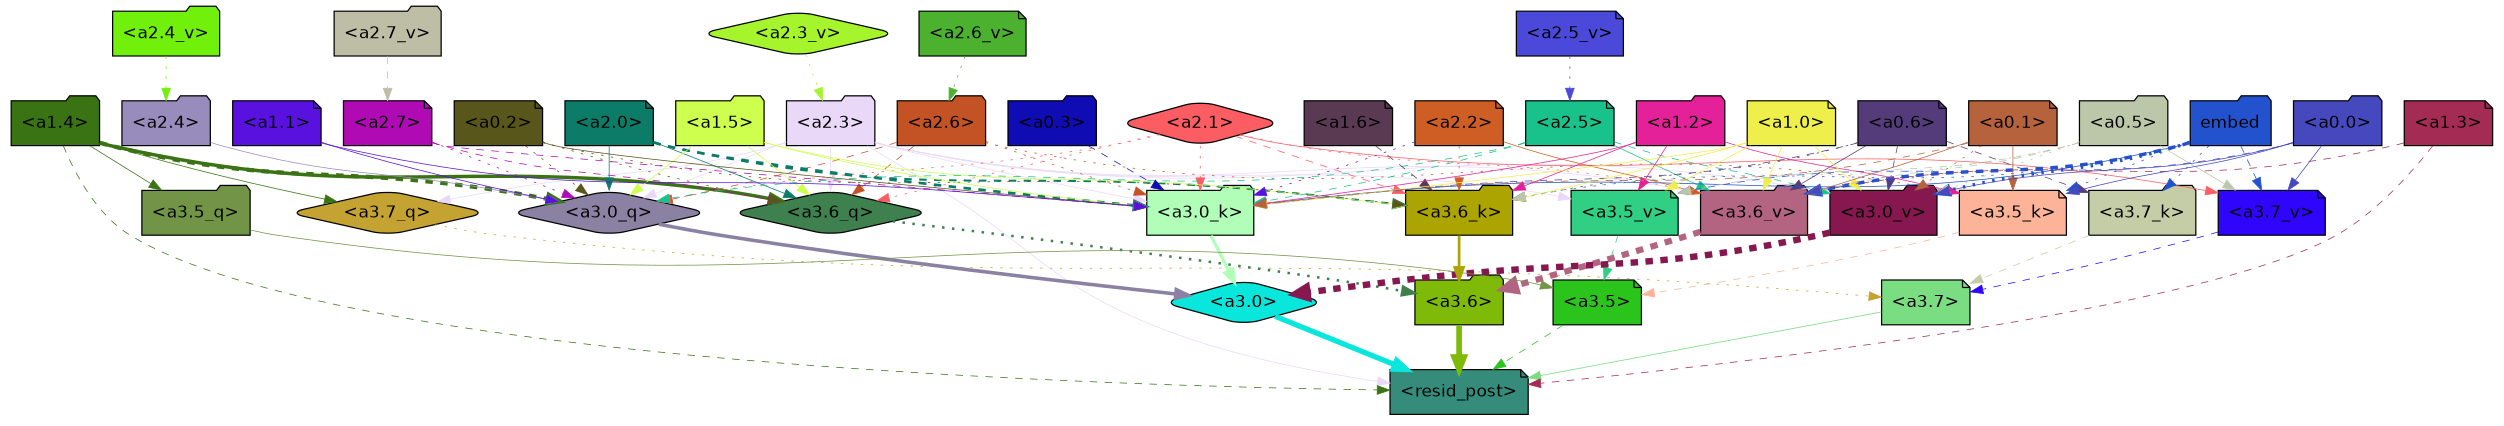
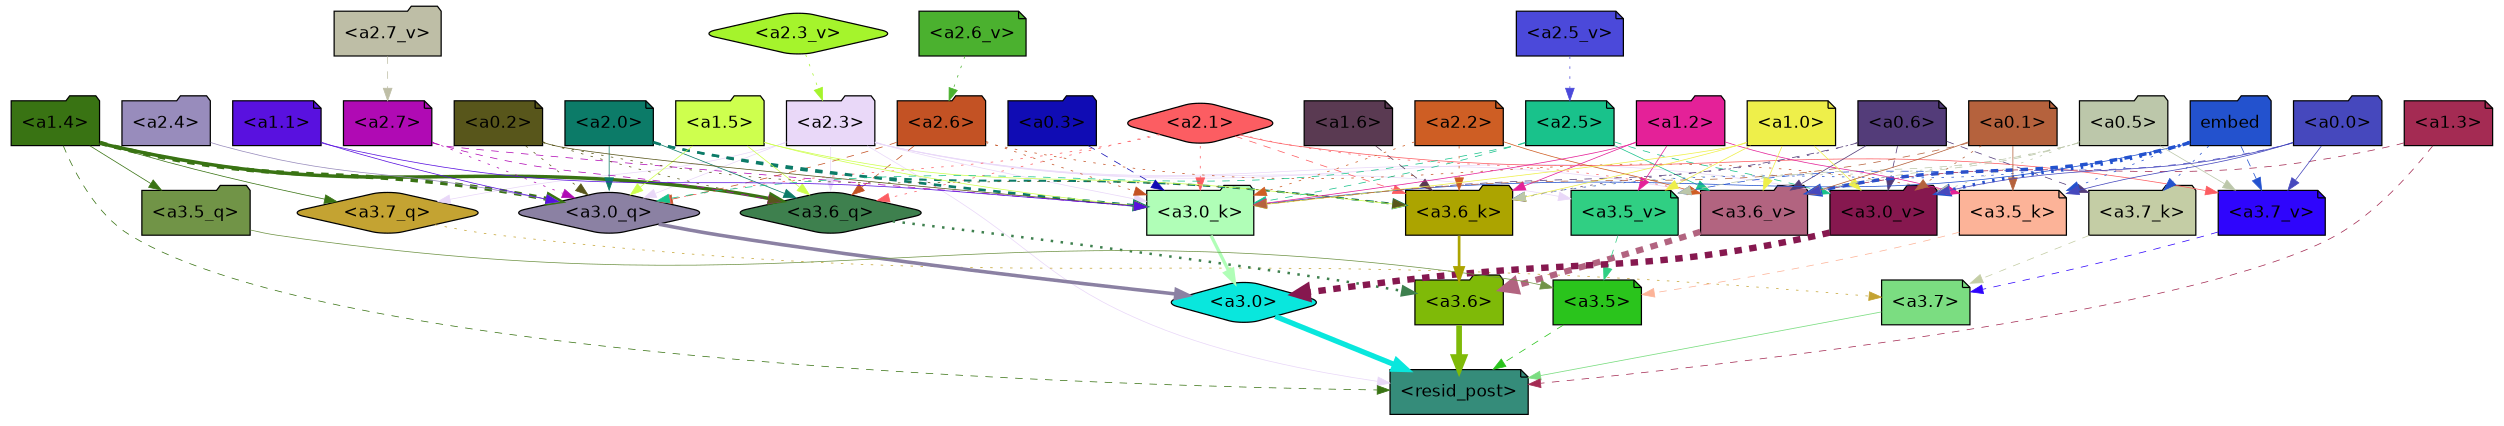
(166, 34) -> none
(1340, 167) -> (1340, 167)
